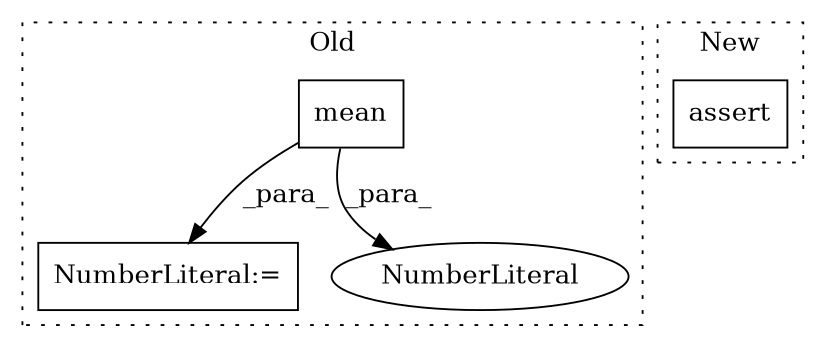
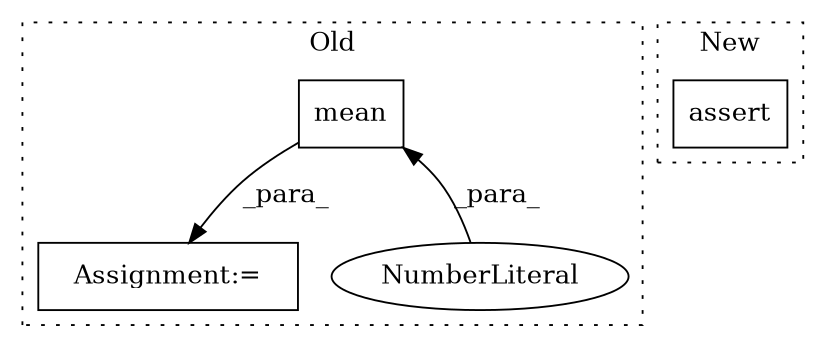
(341, 200) -> (450, 197)
(168, 276) -> (168, 276)
